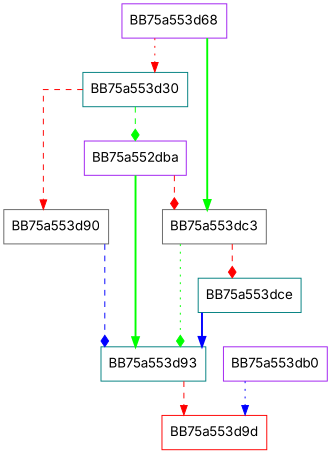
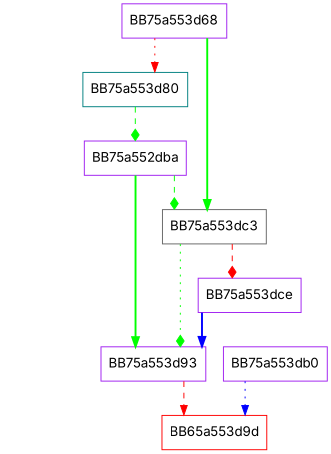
(135, 90) -> (135, 90)
(174, 187) -> (174, 187)
(56, 227) -> none
(250, 295) -> (250, 295)
(153, 364) -> (153, 364)
(214, 433) -> (214, 433)
